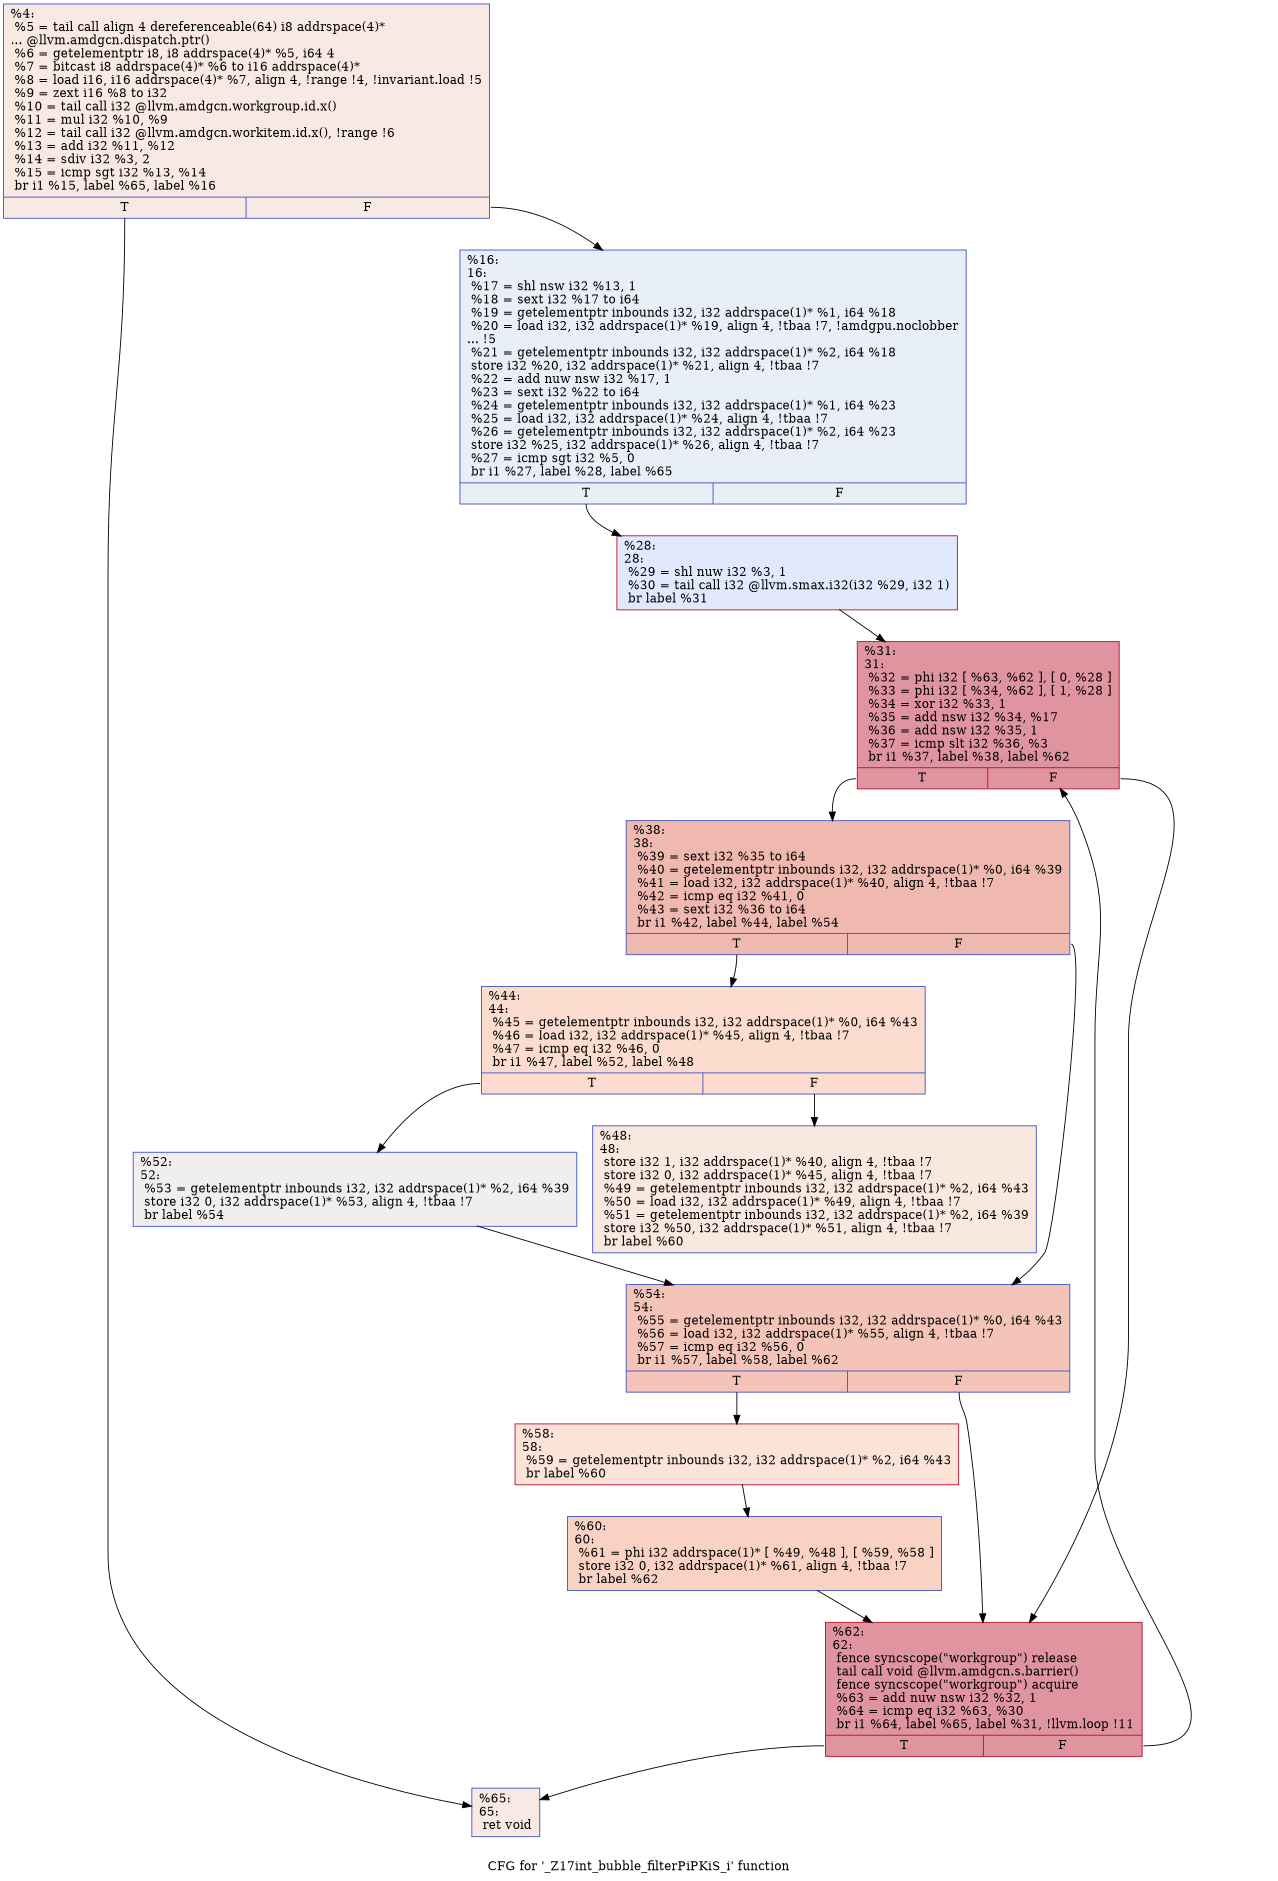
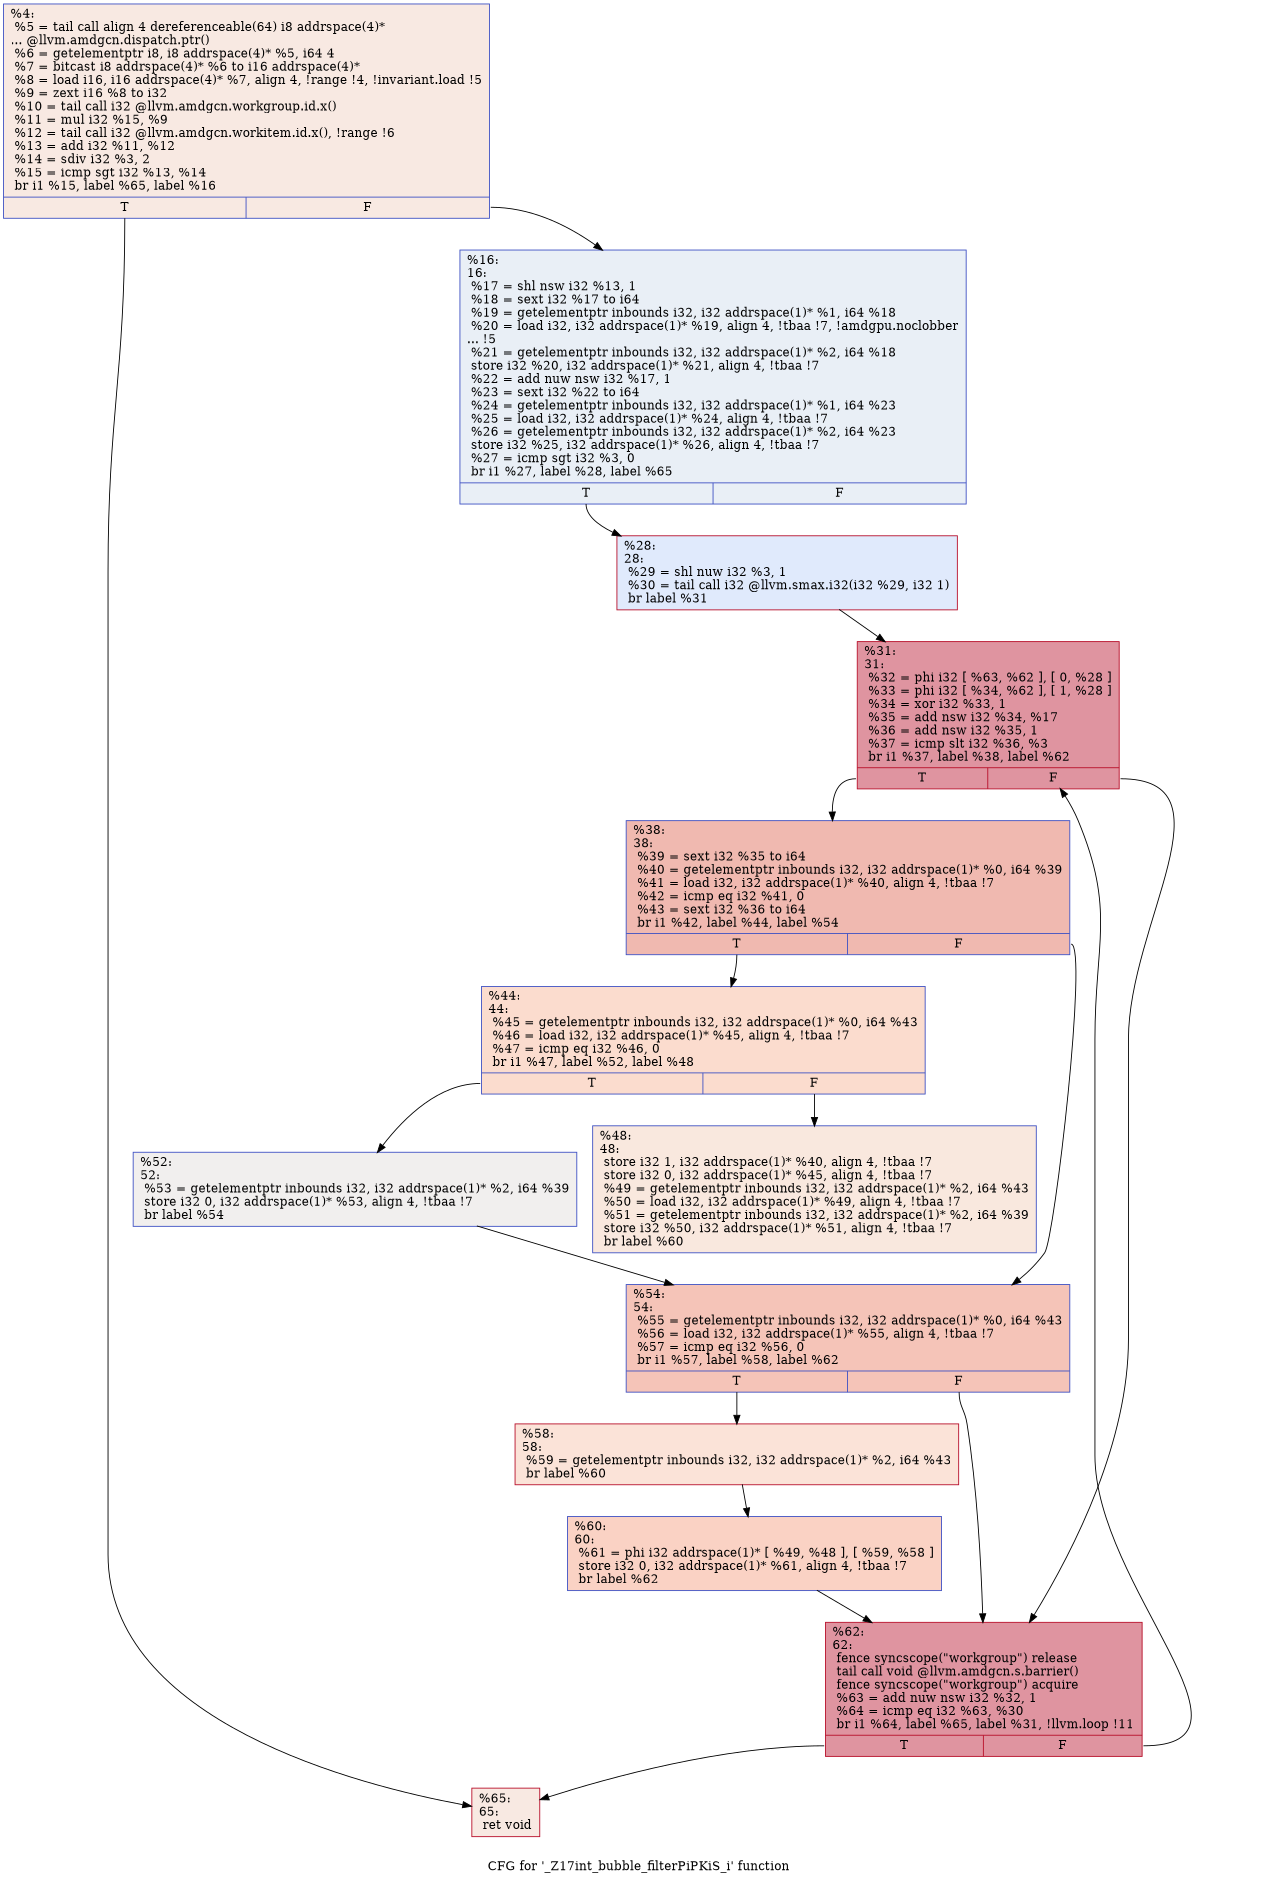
(90, 120) -> (90, 120)
(551, 459) -> (551, 459)
(506, 1812) -> (506, 1812)
